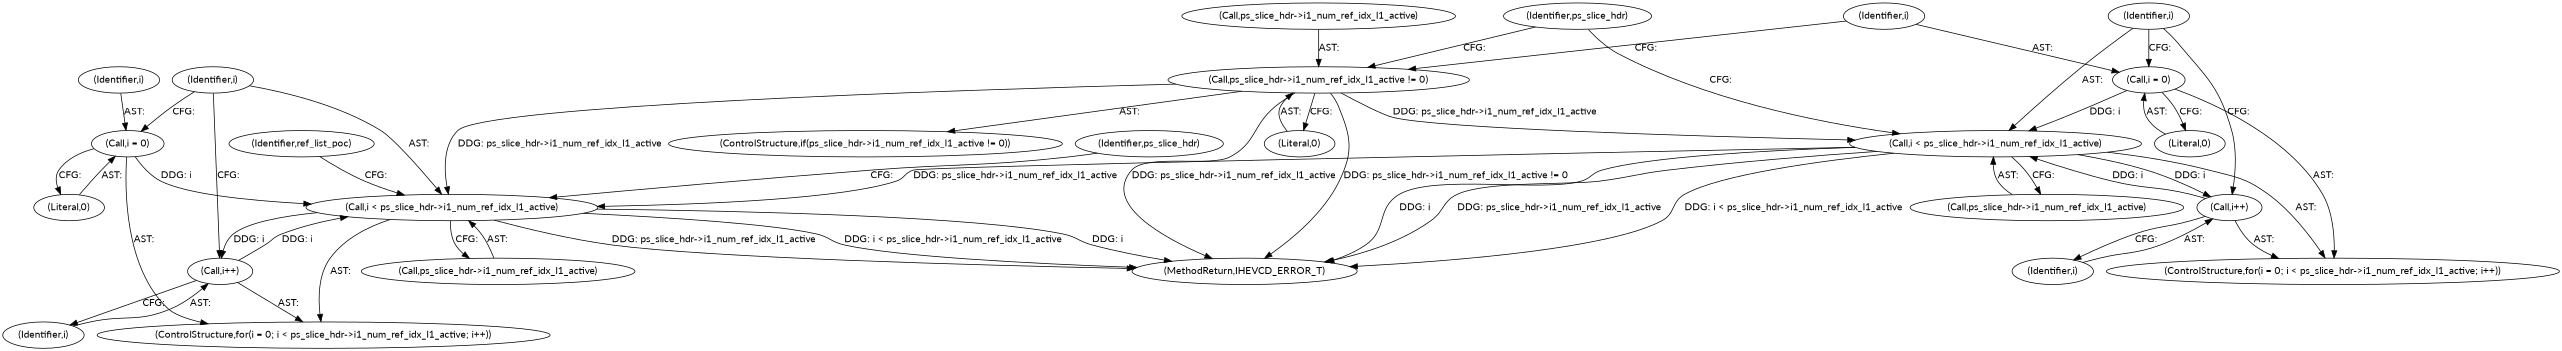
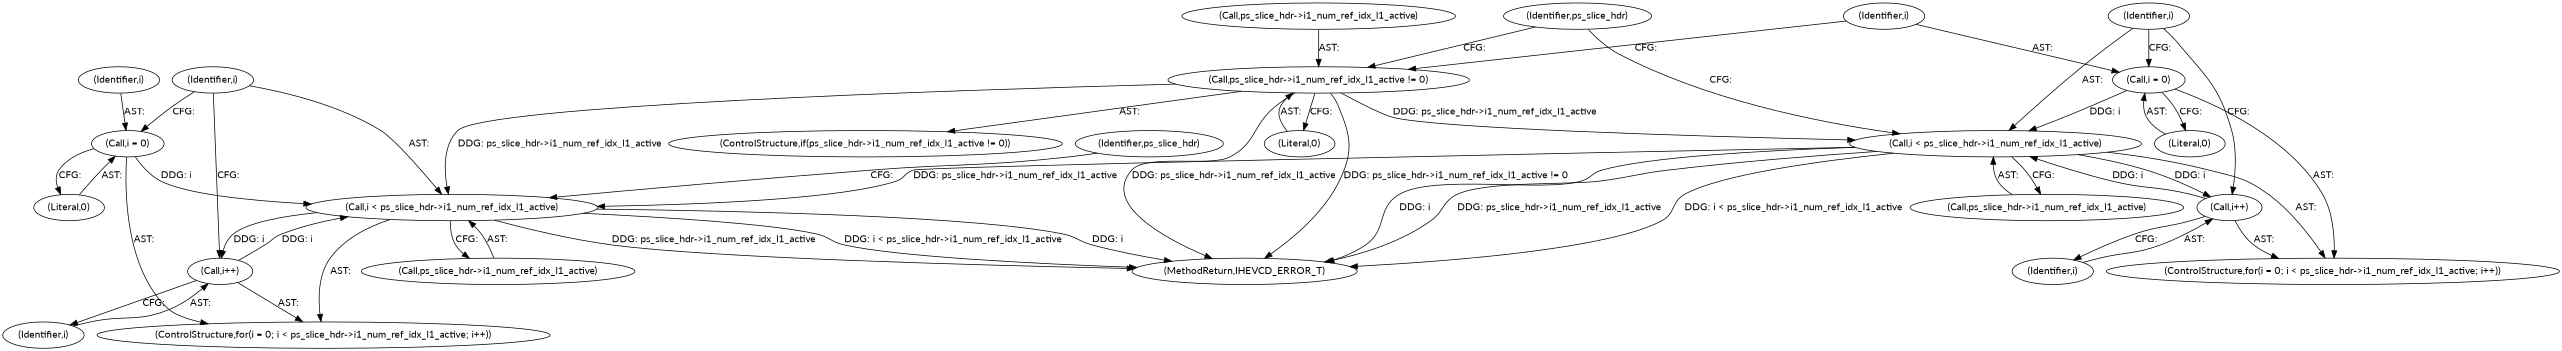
(302, 144) -> none
